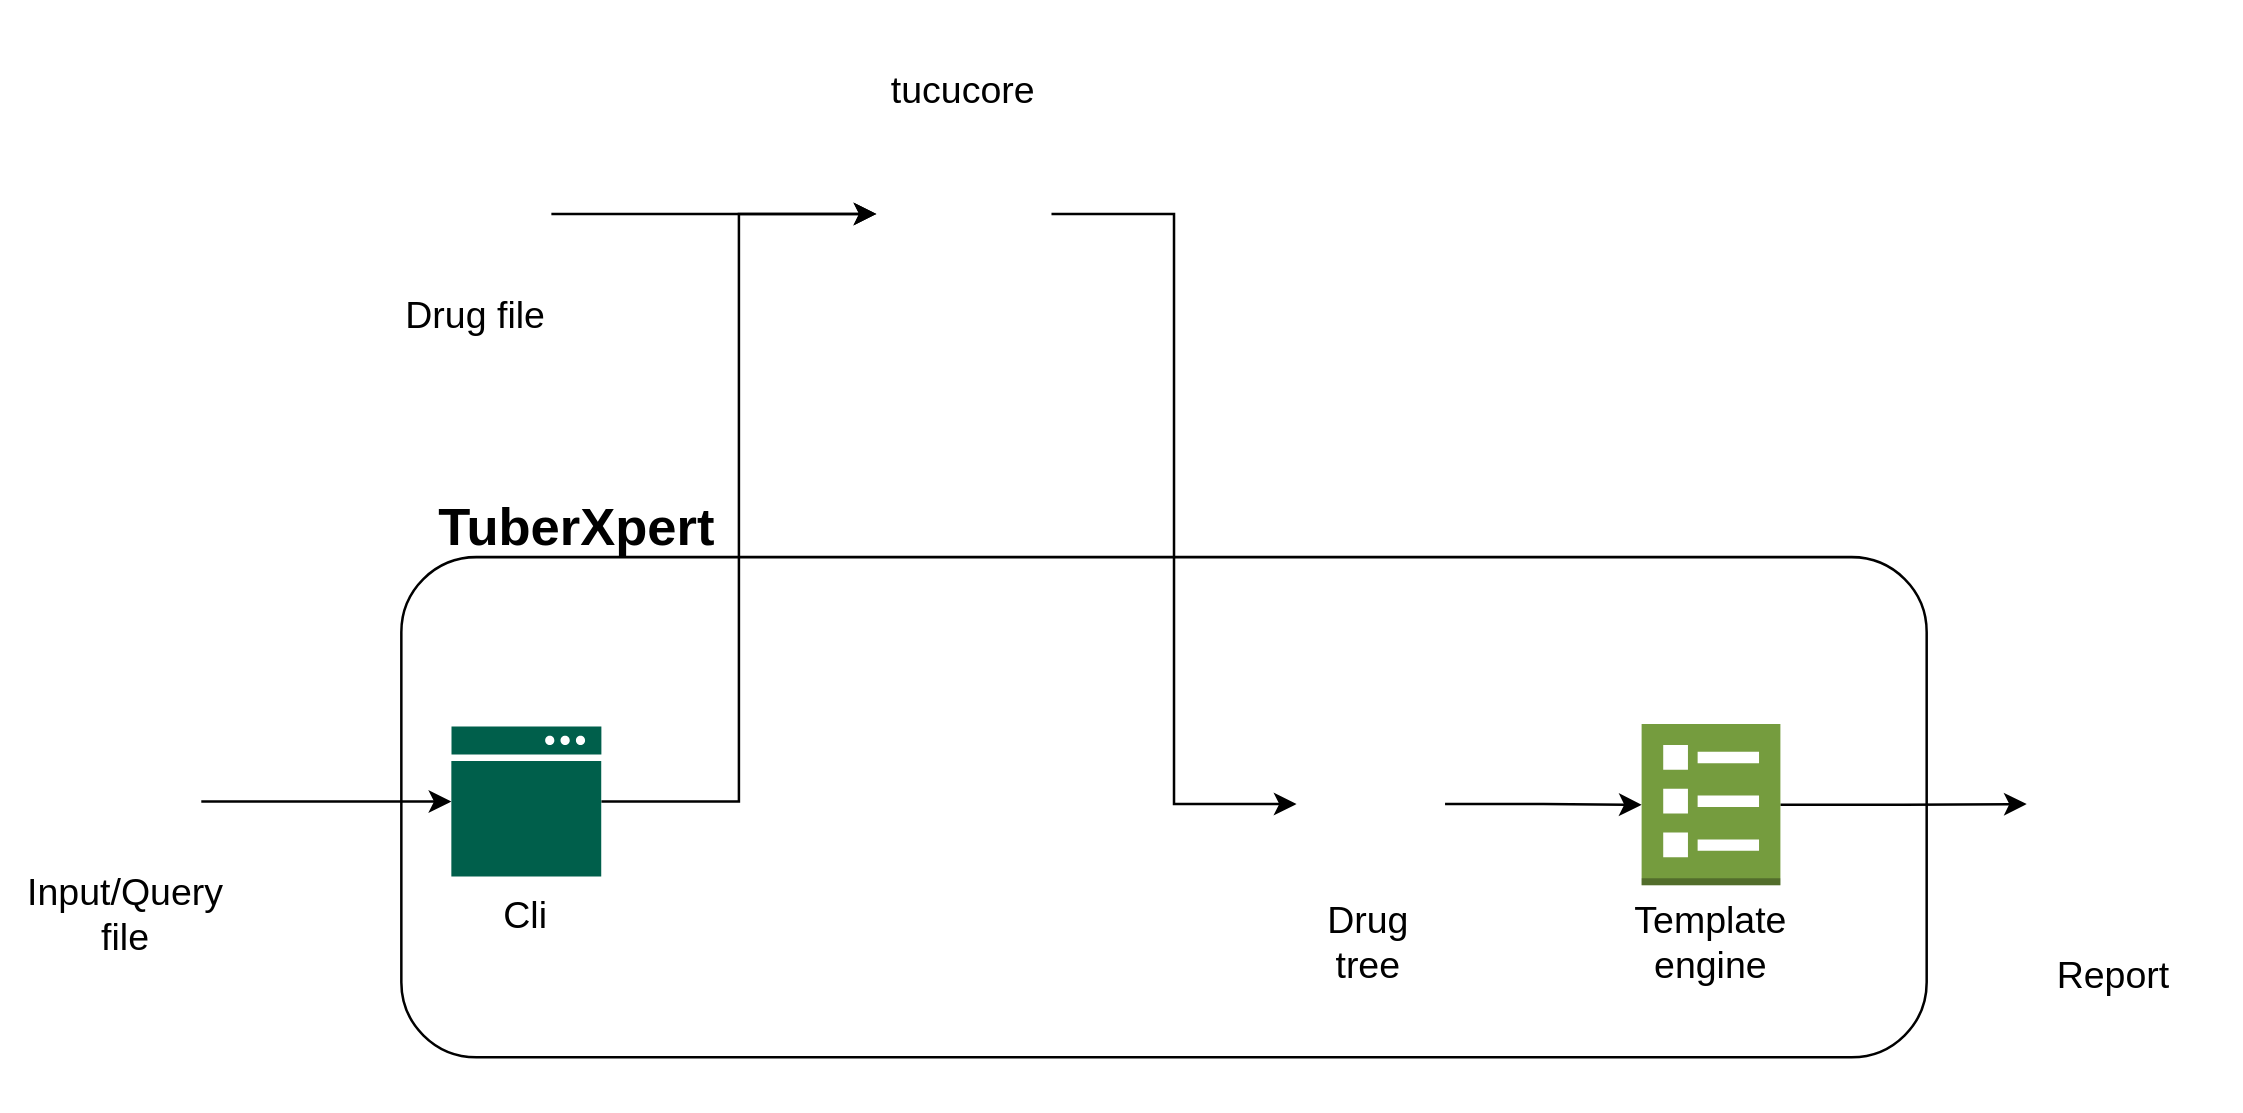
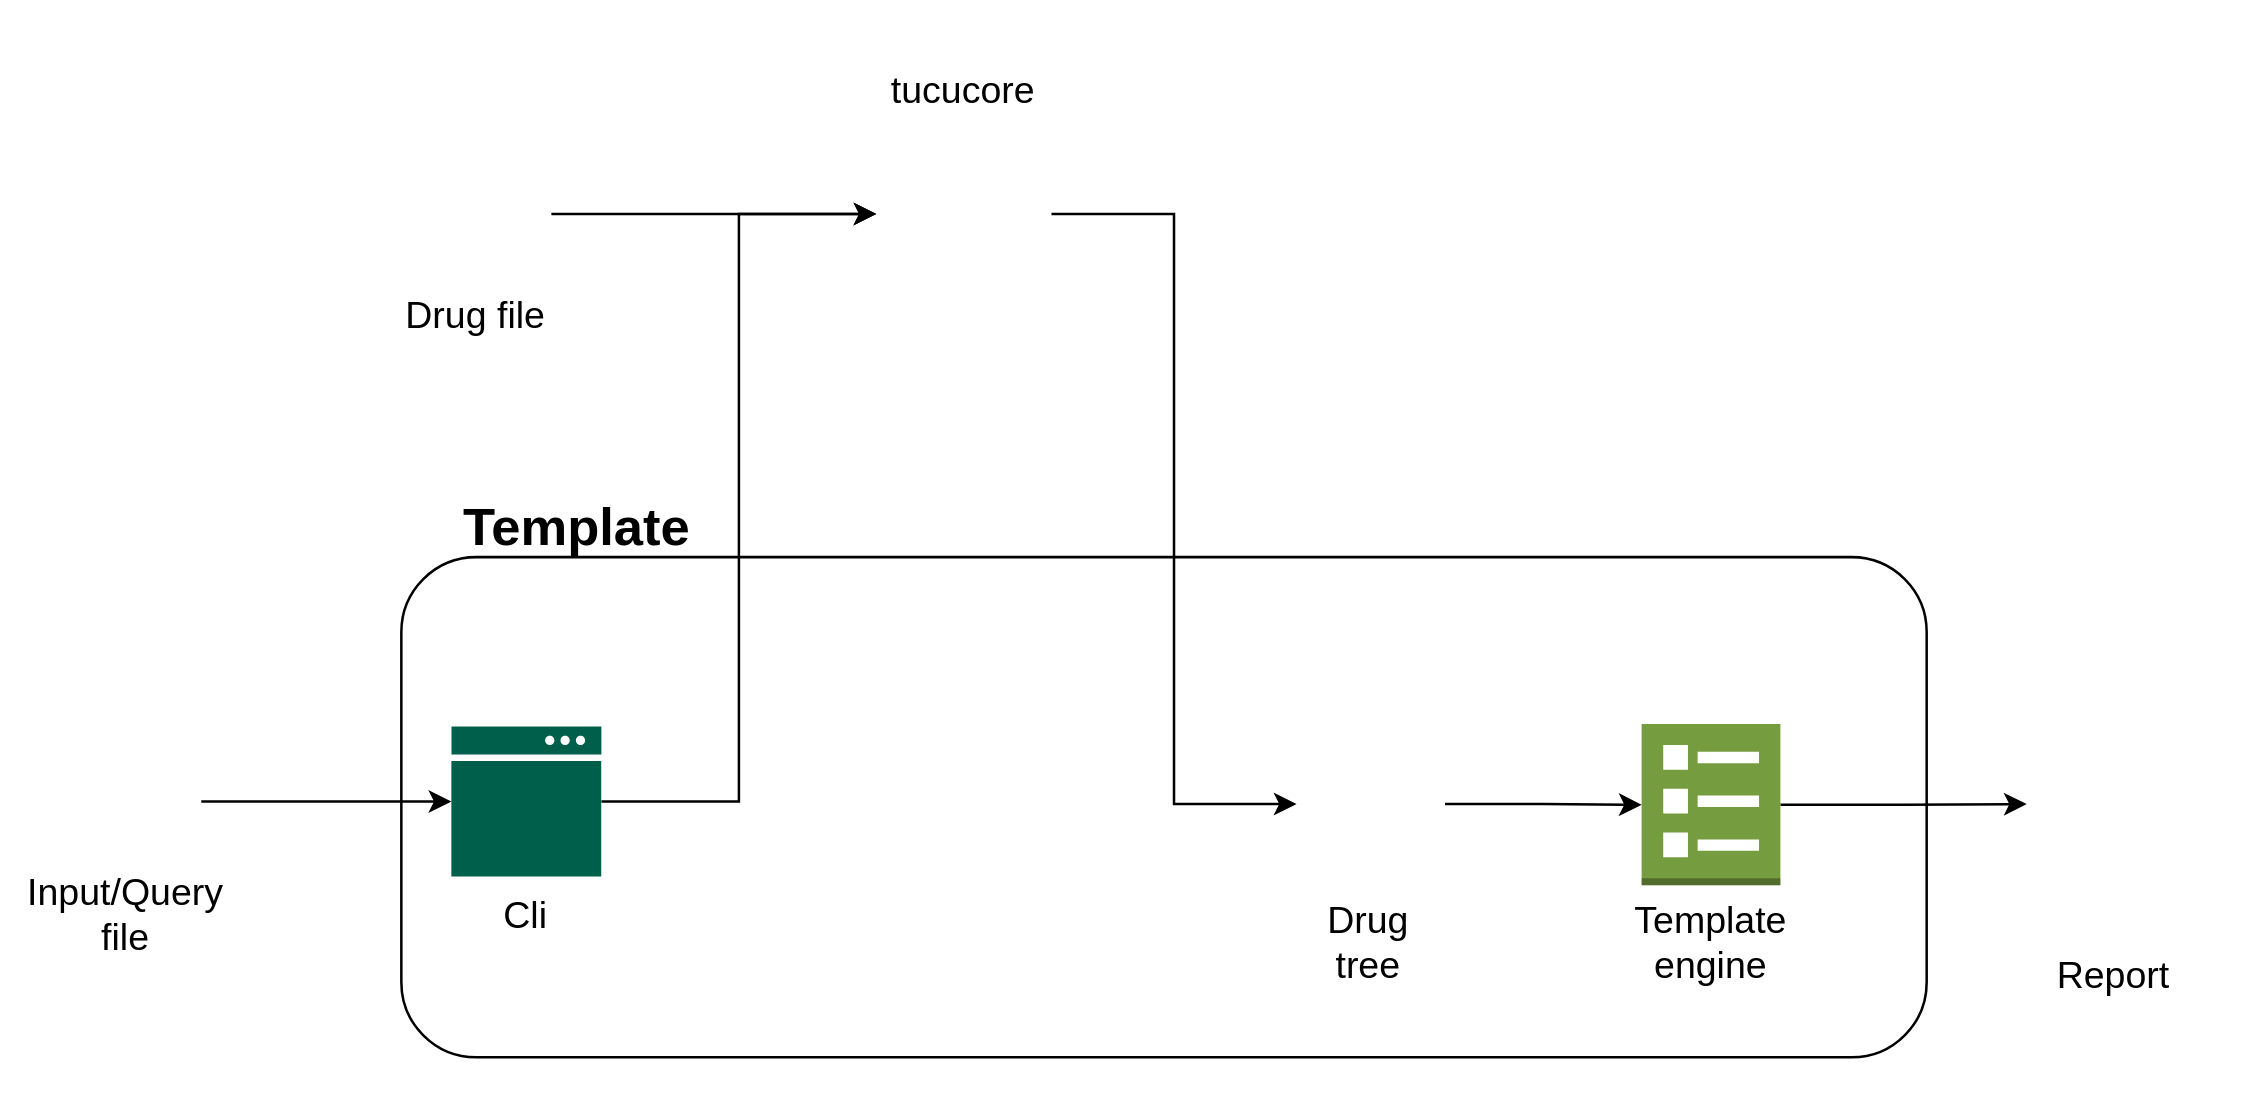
(578, 526) -> (578, 526)
